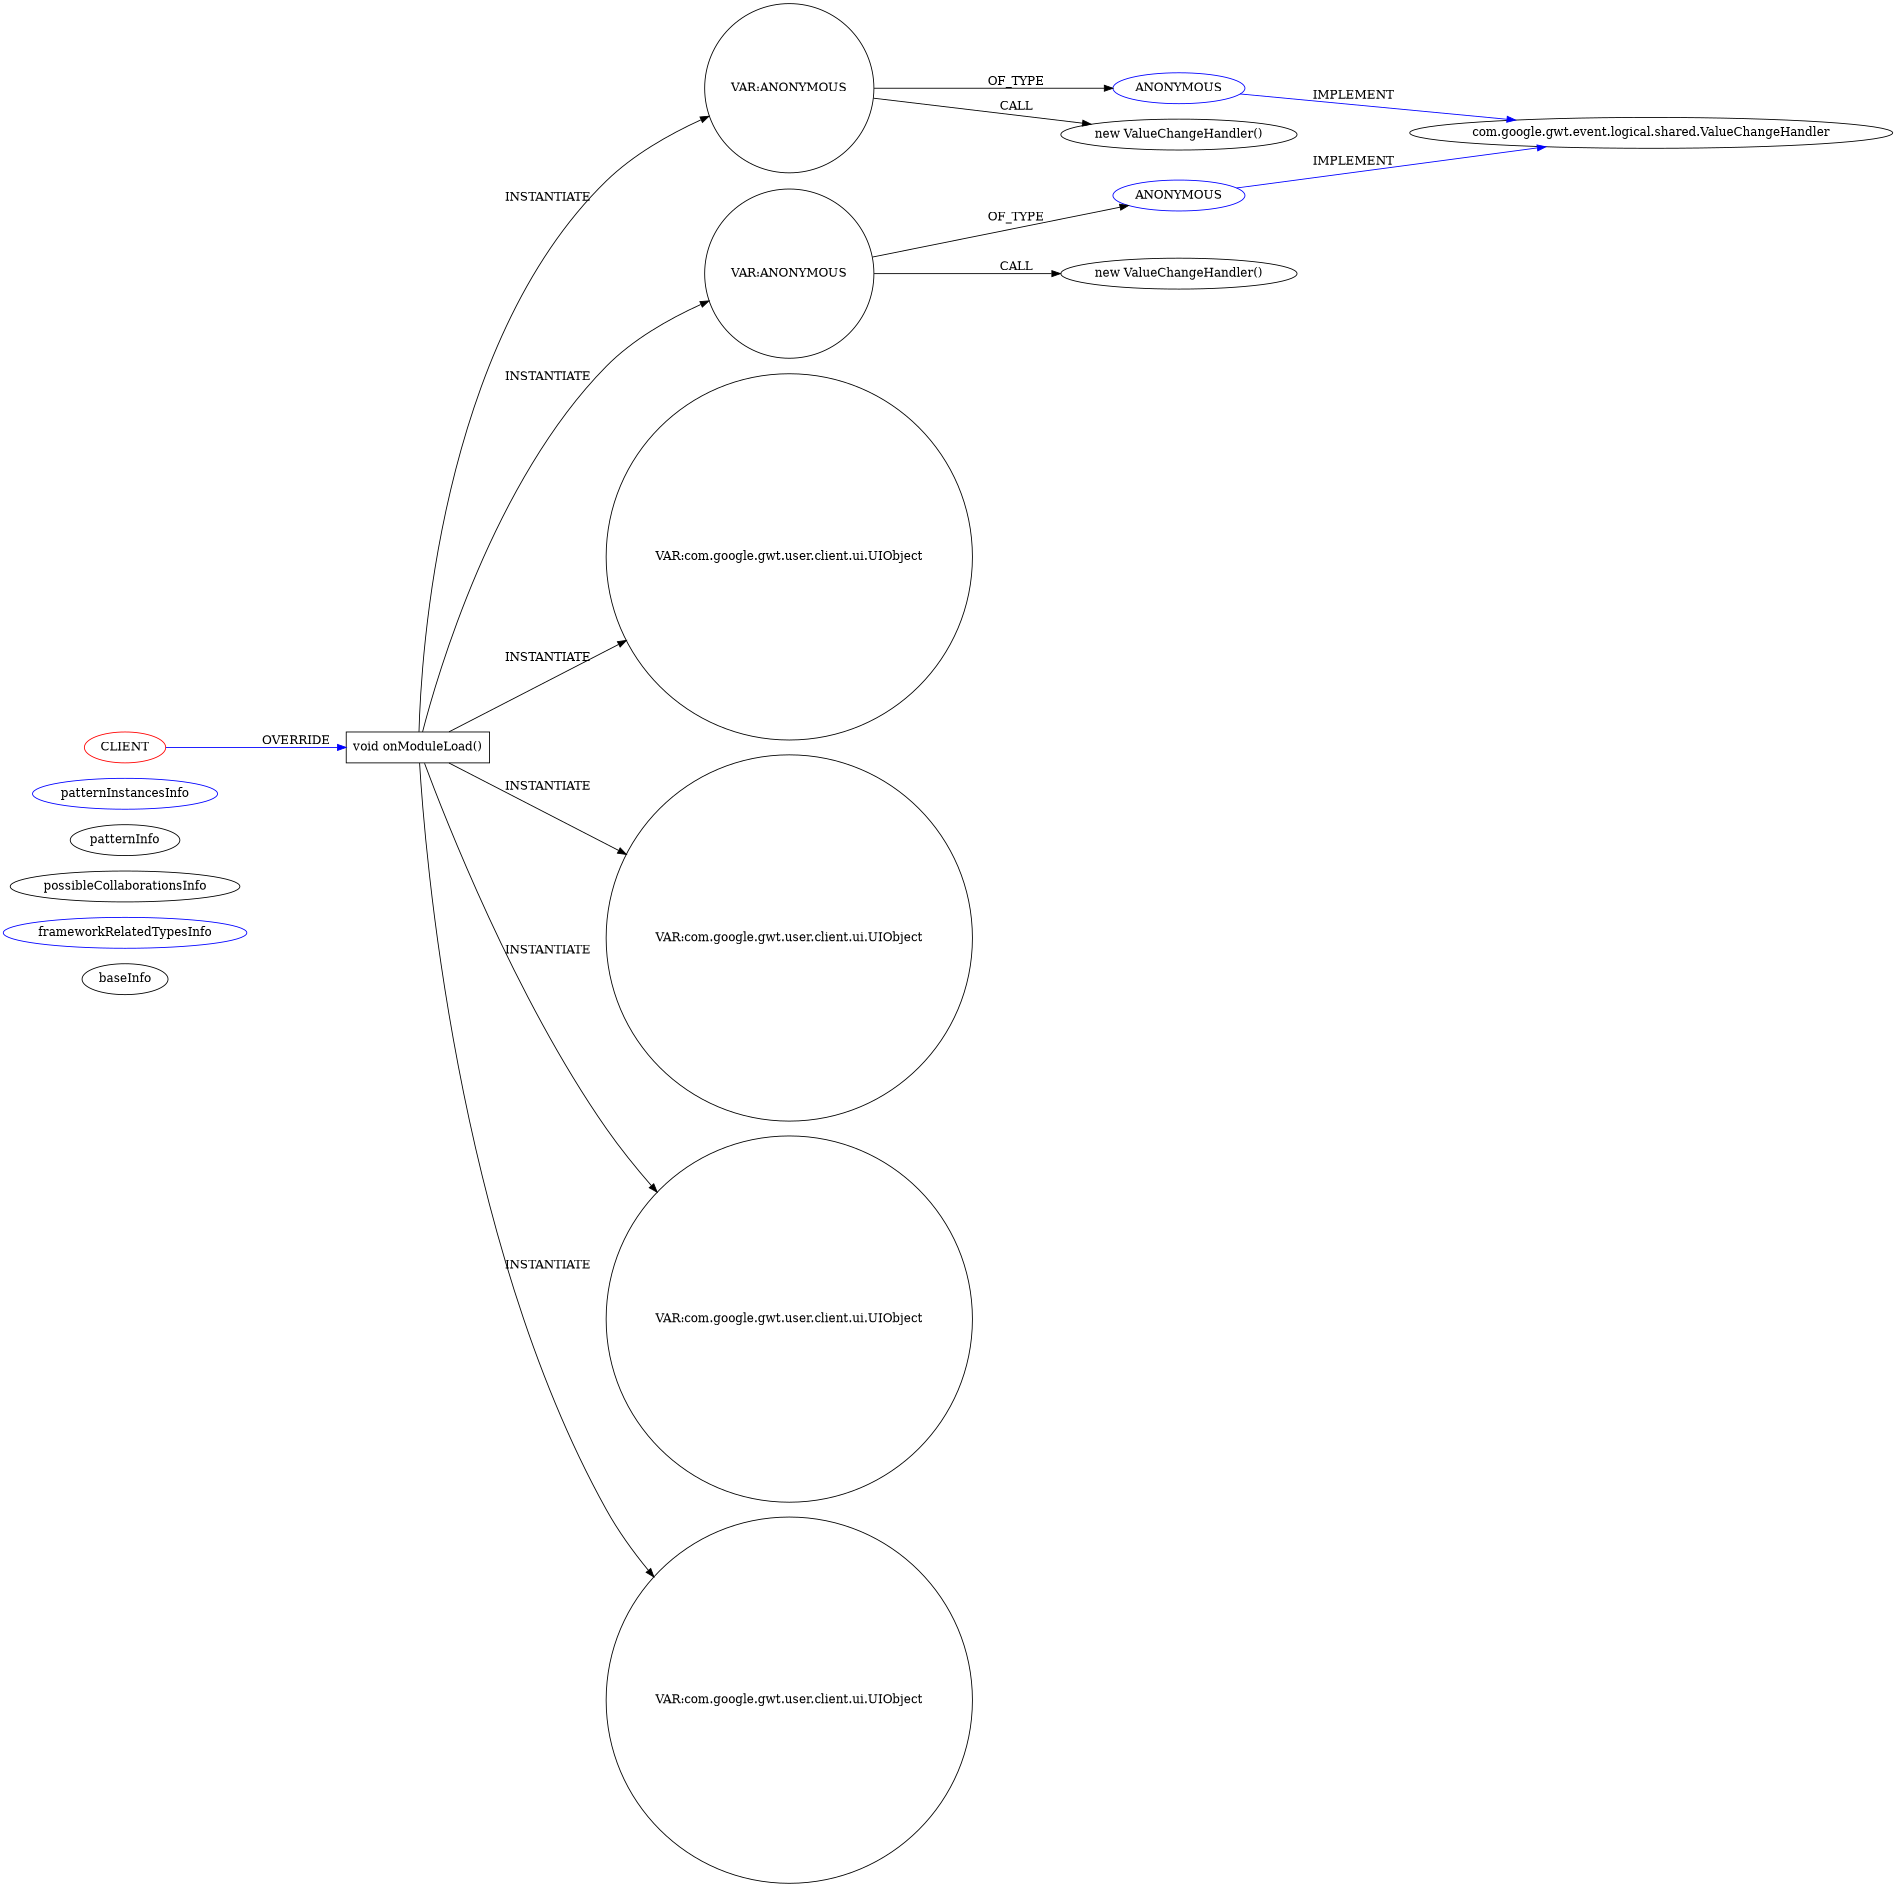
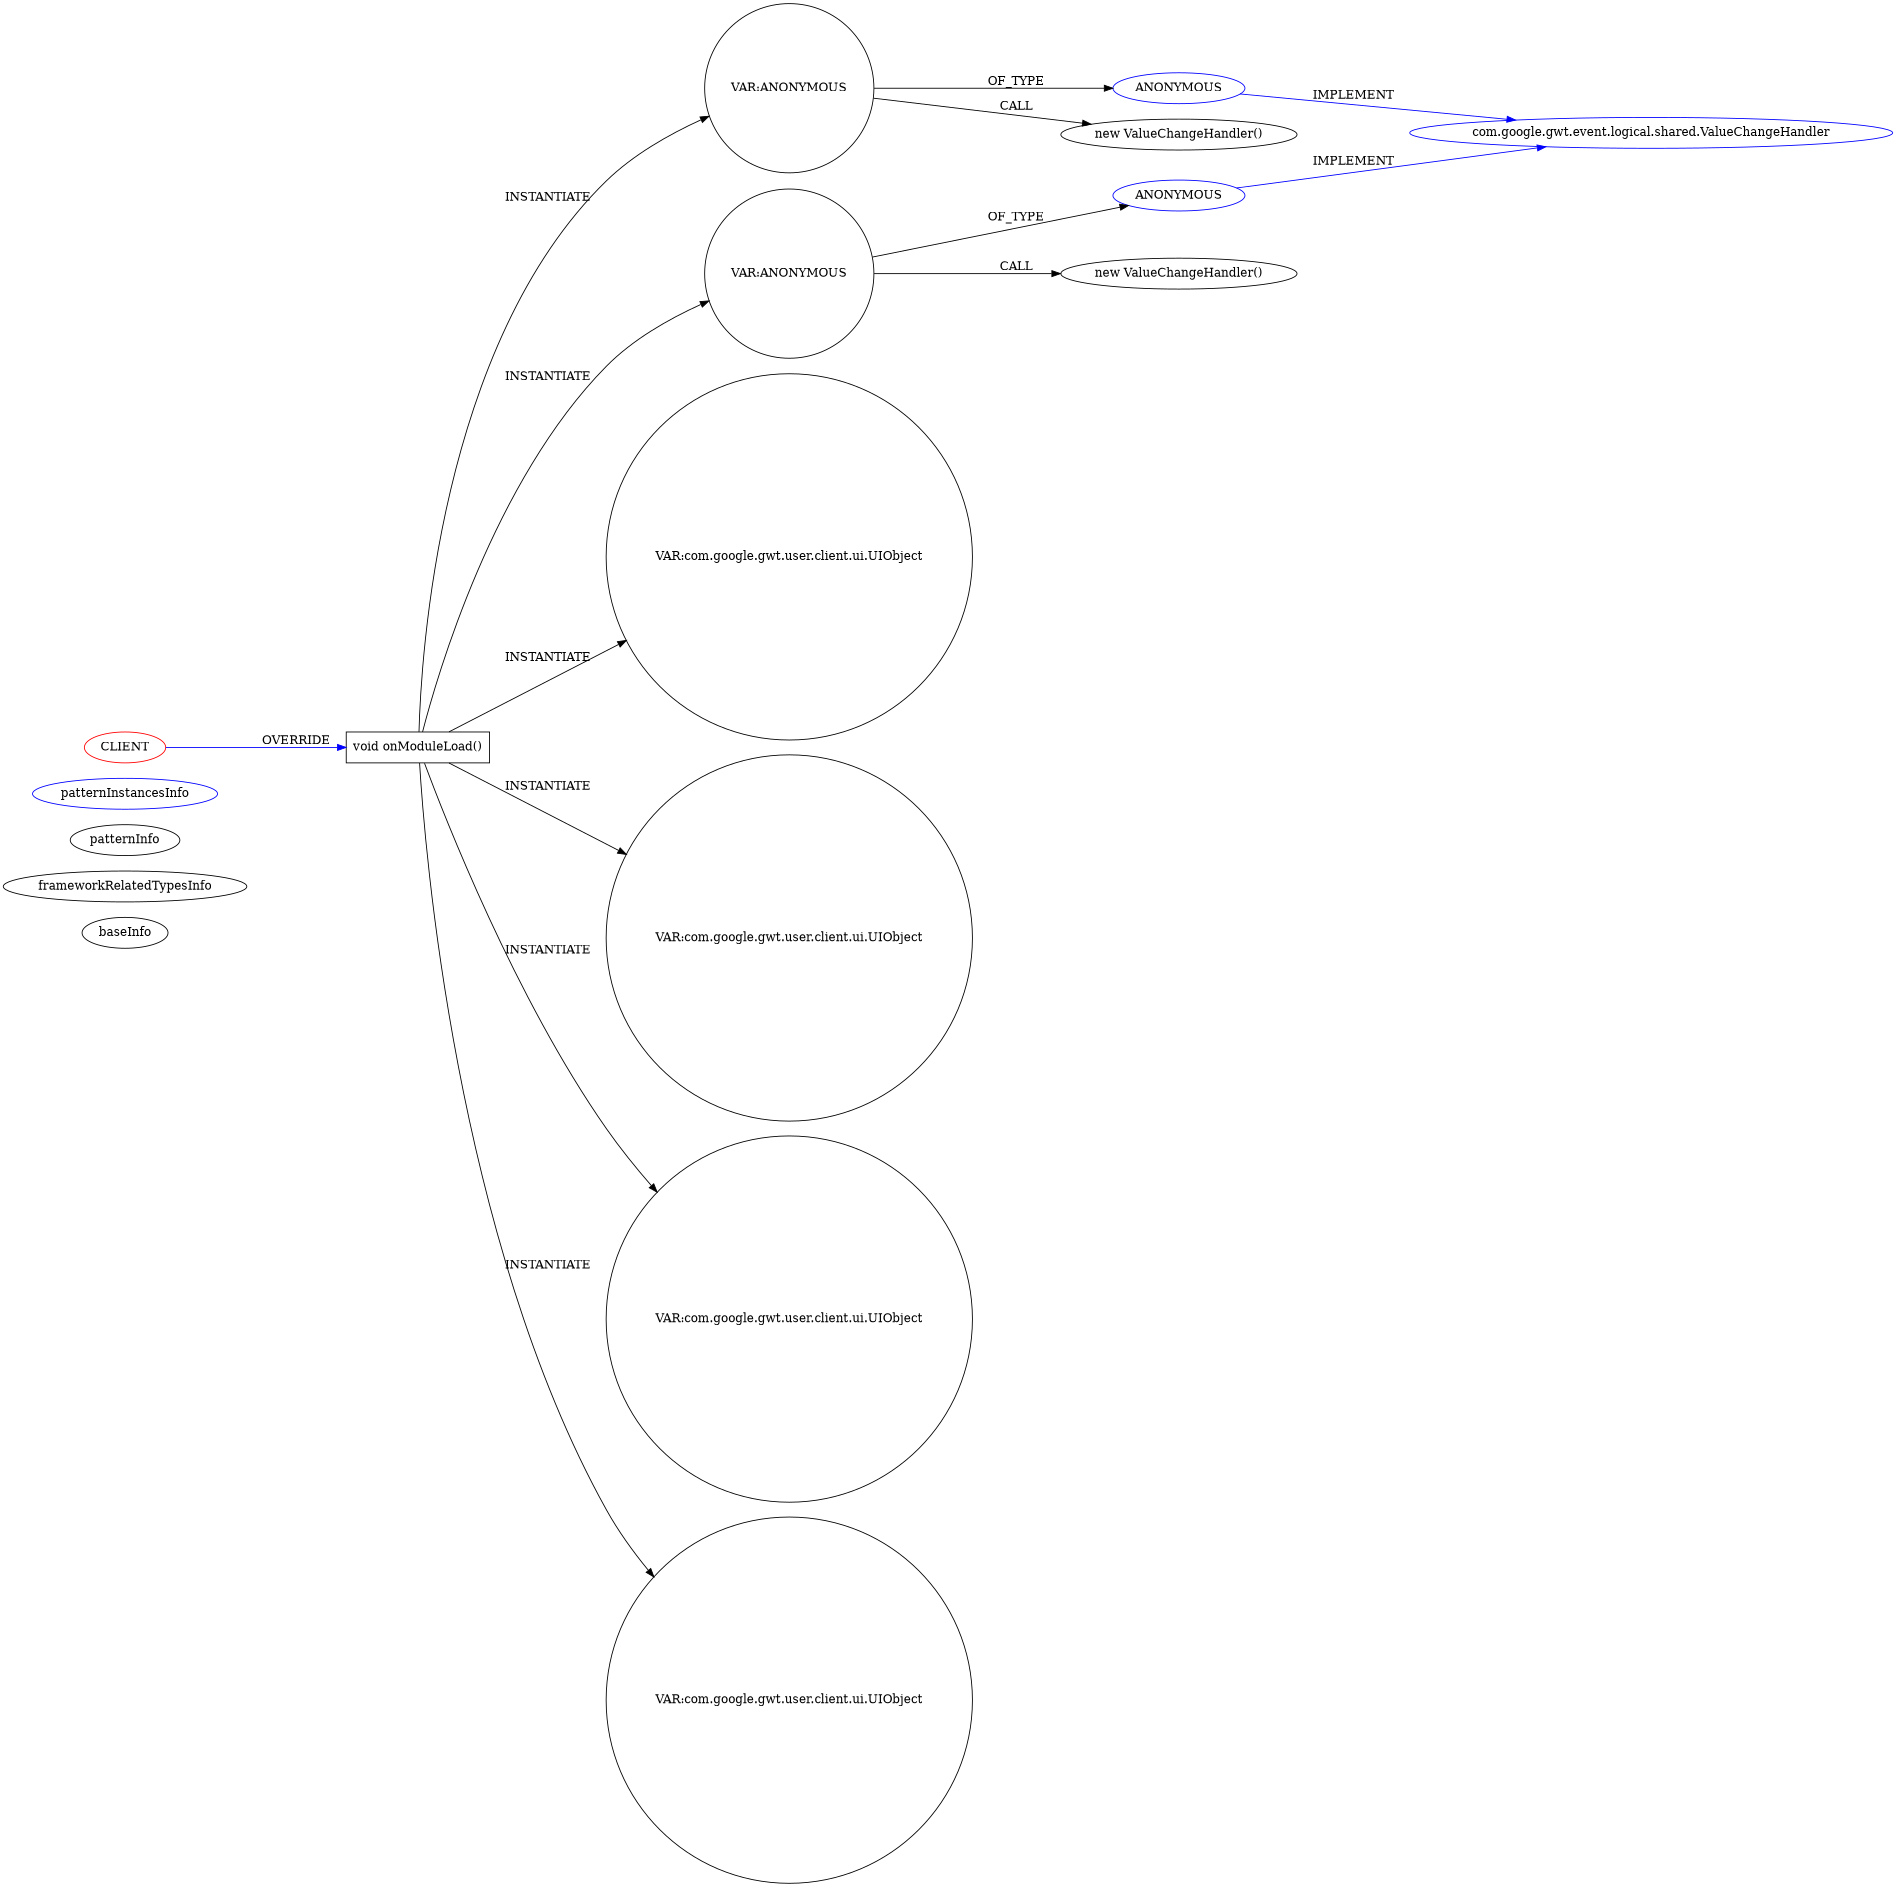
(1651, 133) -> (1651, 133)
(125, 886) -> none
(125, 933) -> (125, 886)
